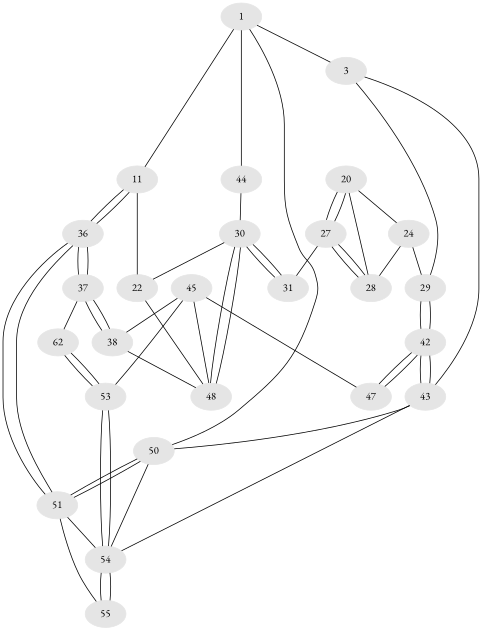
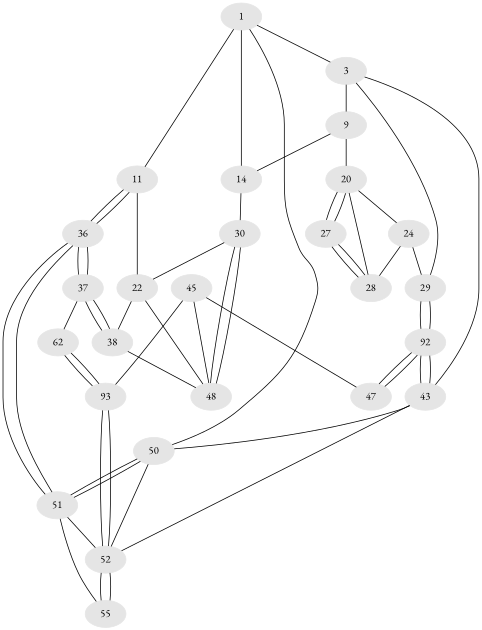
none -> (346, 125)
(241, 179) -> (241, 179)
(288, 288) -> none
(149, 317) -> (125, 315)
(425, 342) -> (425, 342)
(106, 397) -> (106, 397)
(106, 560) -> (106, 560)
